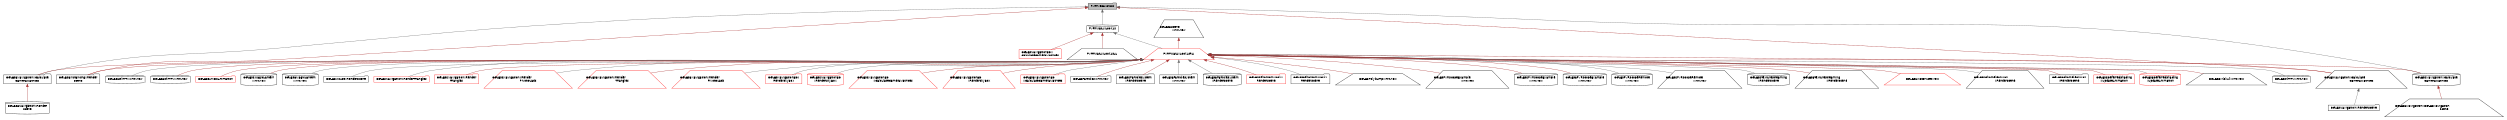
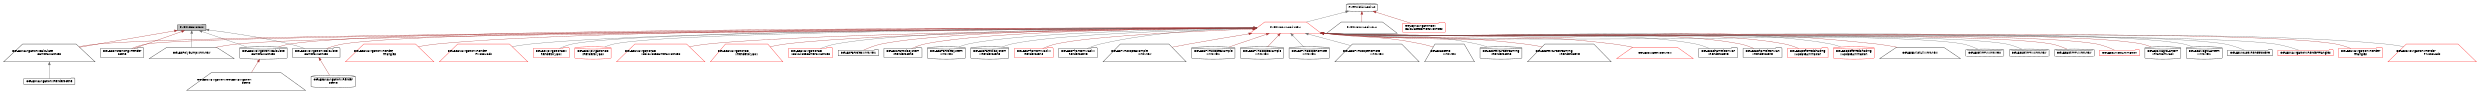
(1102, 19) -> (192, 38)
(1179, 45) -> (1395, 39)
(259, 79) -> (2163, 53)
(1179, 79) -> (946, 53)
(2005, 79) -> (1718, 53)
